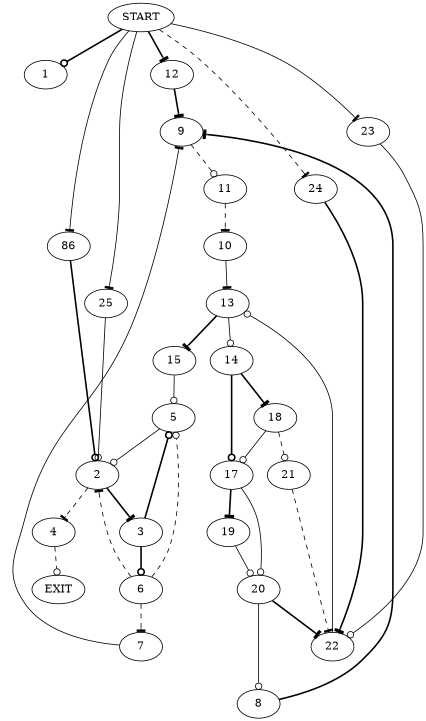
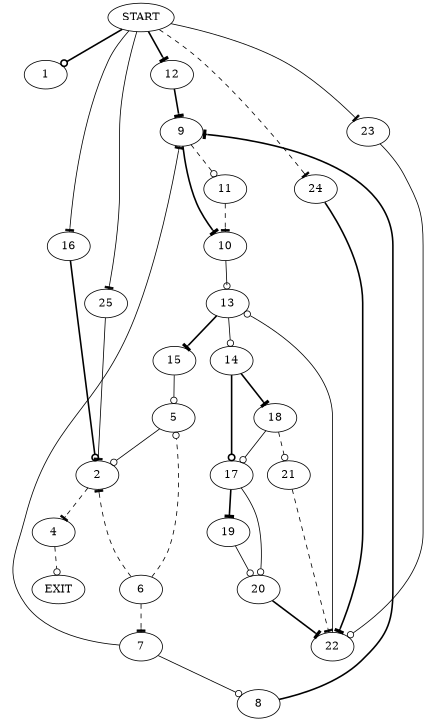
none -> (192, 190)
(69, 246) -> (69, 246)
(226, 273) -> (226, 273)
(102, 391) -> (102, 391)
(141, 532) -> none
(259, 643) -> (197, 674)
